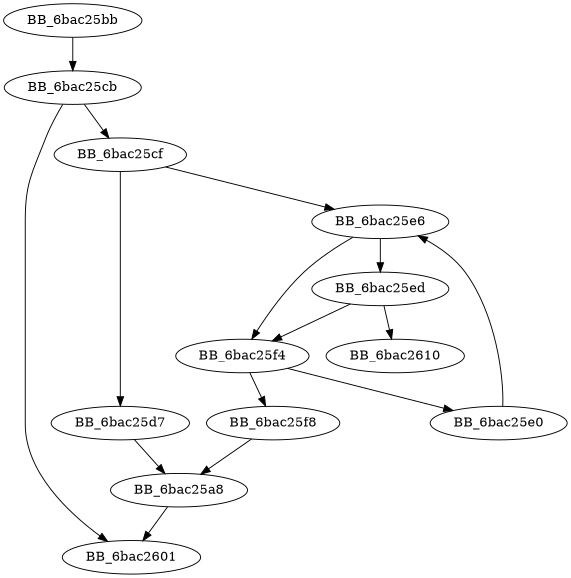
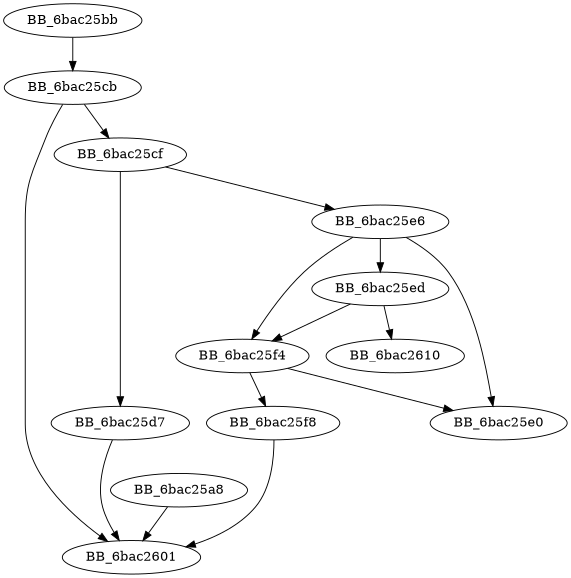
(486, 312) -> (467, 306)
(147, 453) -> (101, 487)
(230, 454) -> (255, 507)
